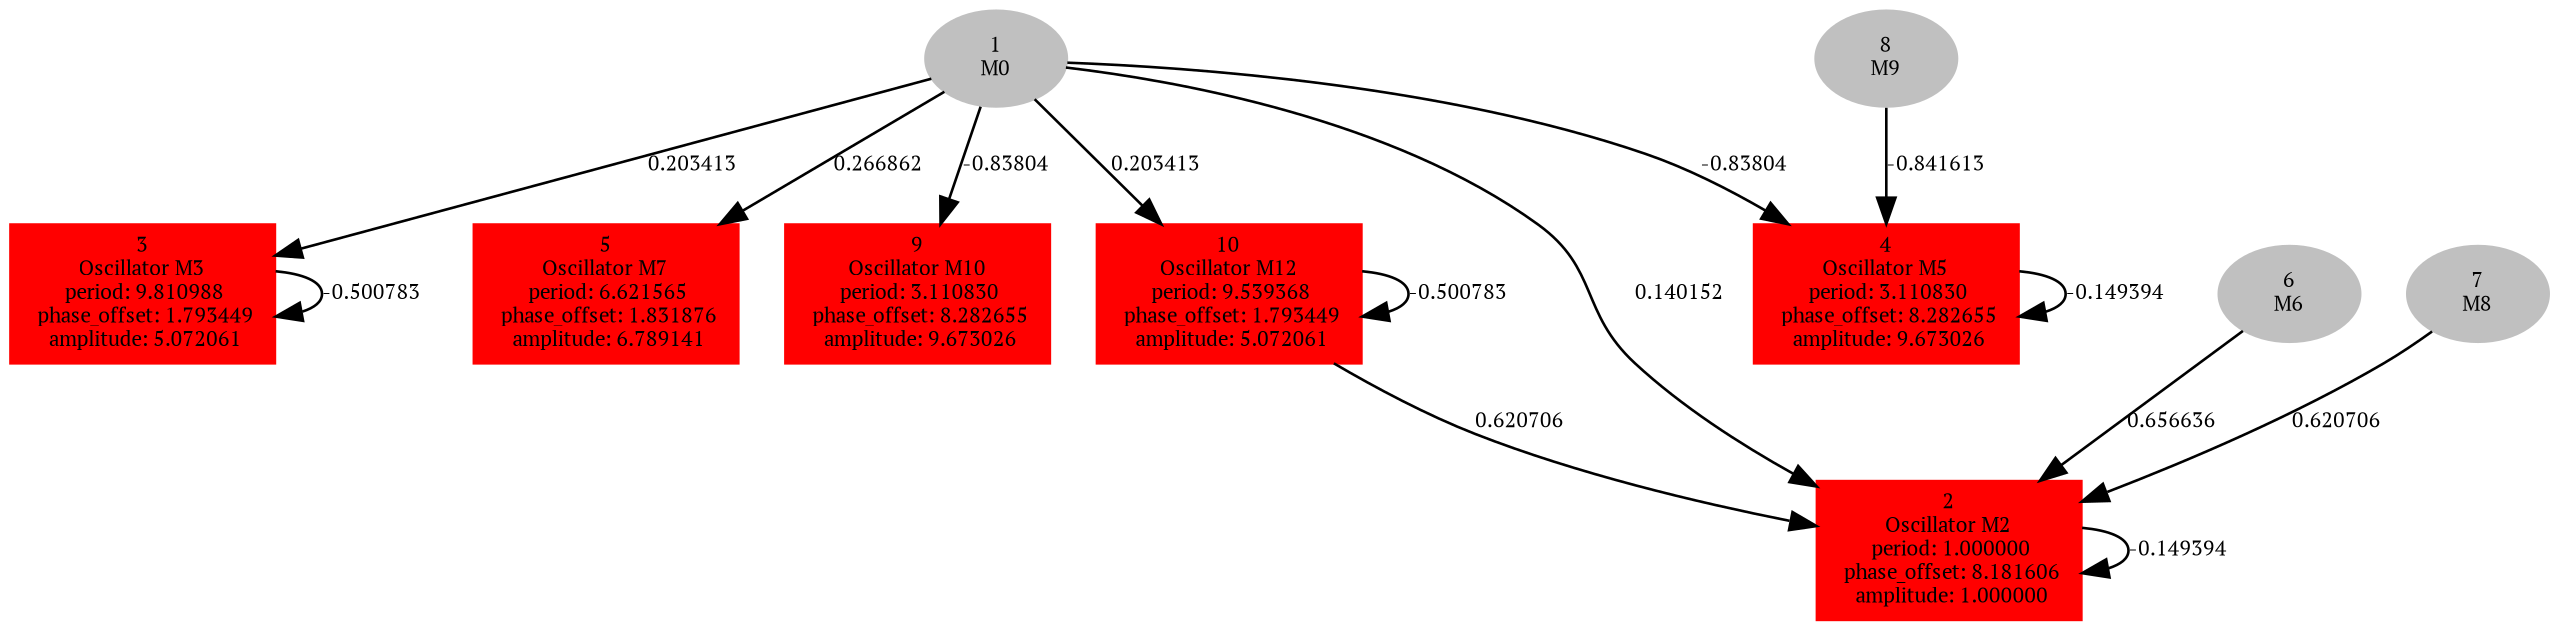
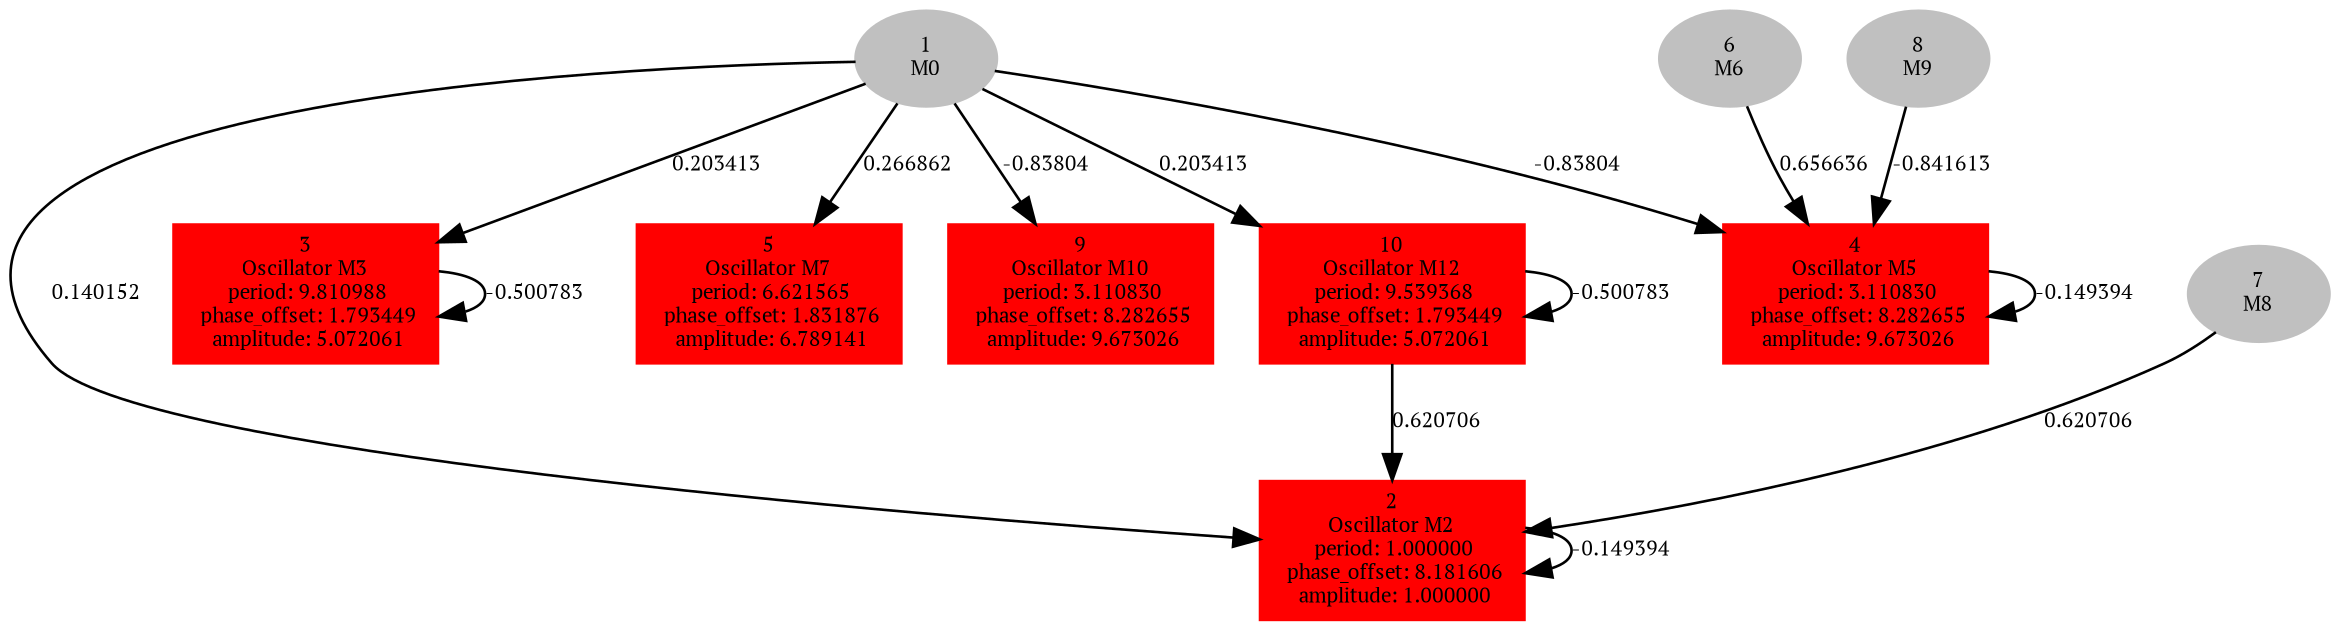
(2152, 398) -> (1768, 155)
